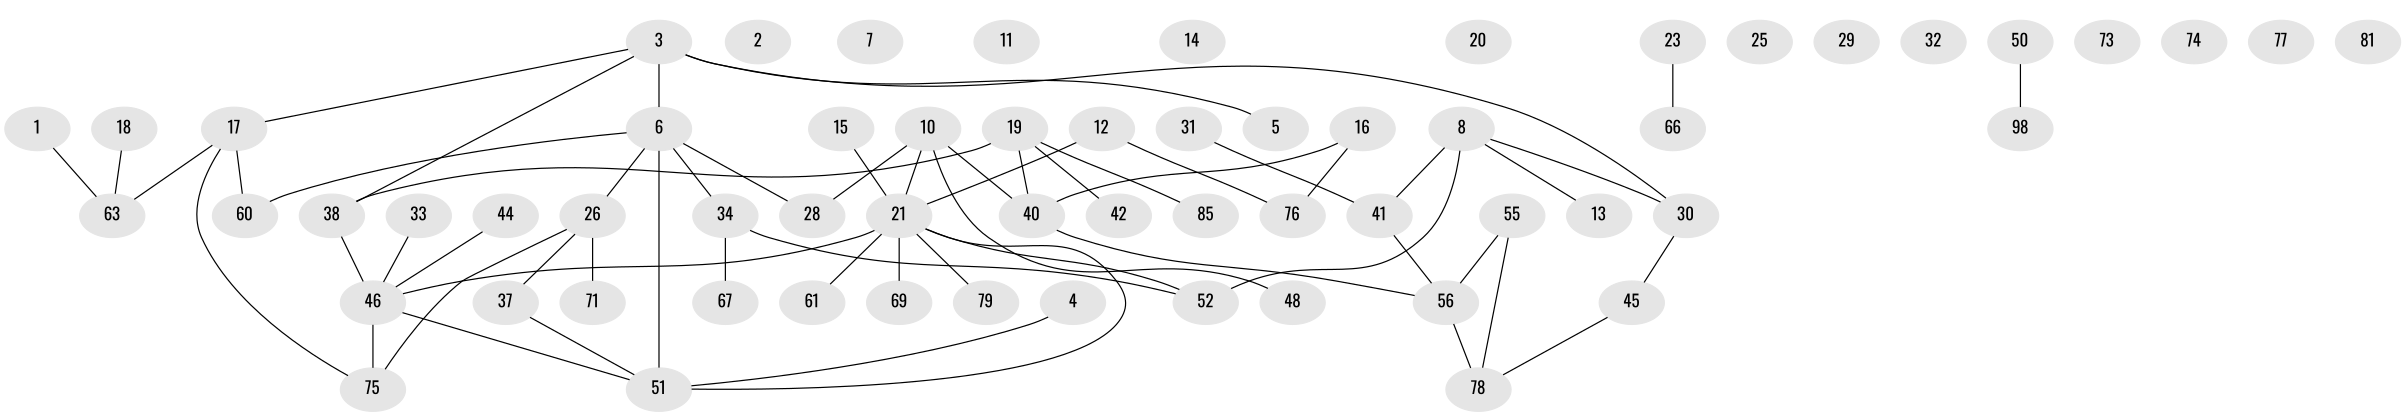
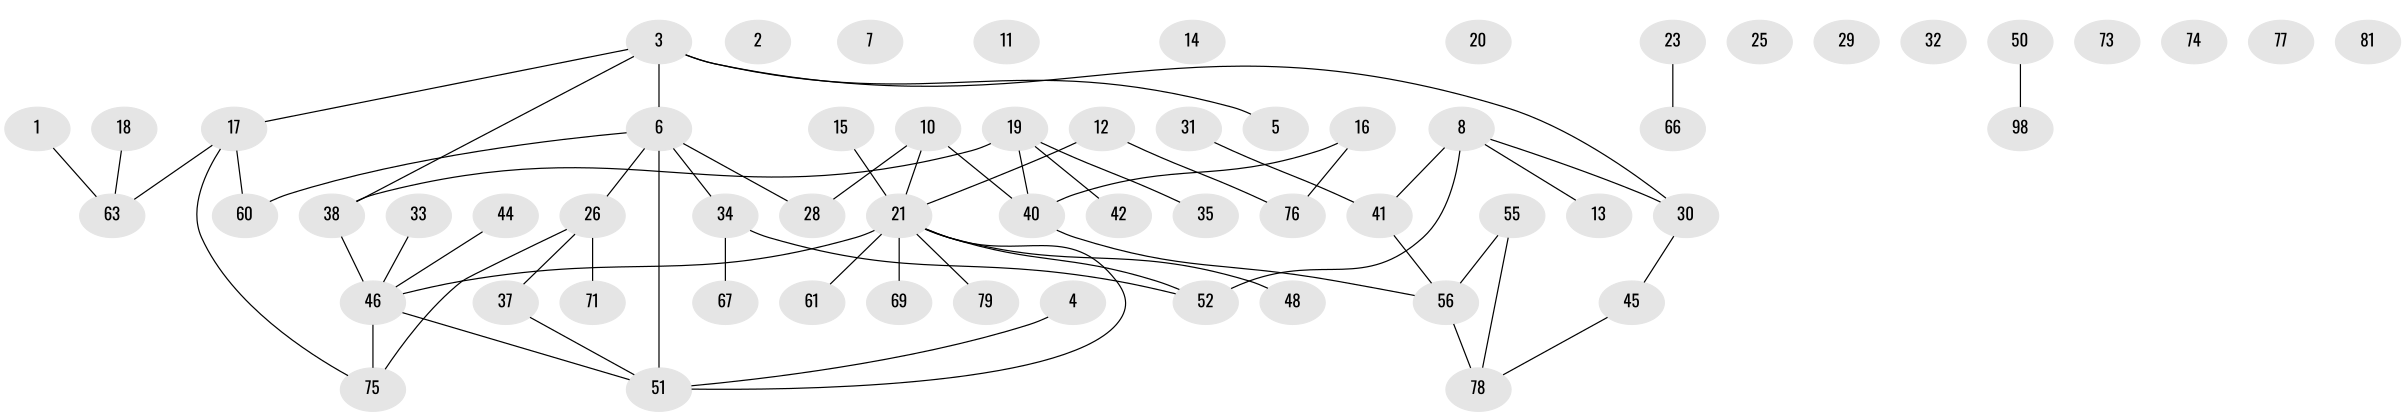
(1206, 216) -> (1206, 216)
(1152, 269) -> (1105, 258)
